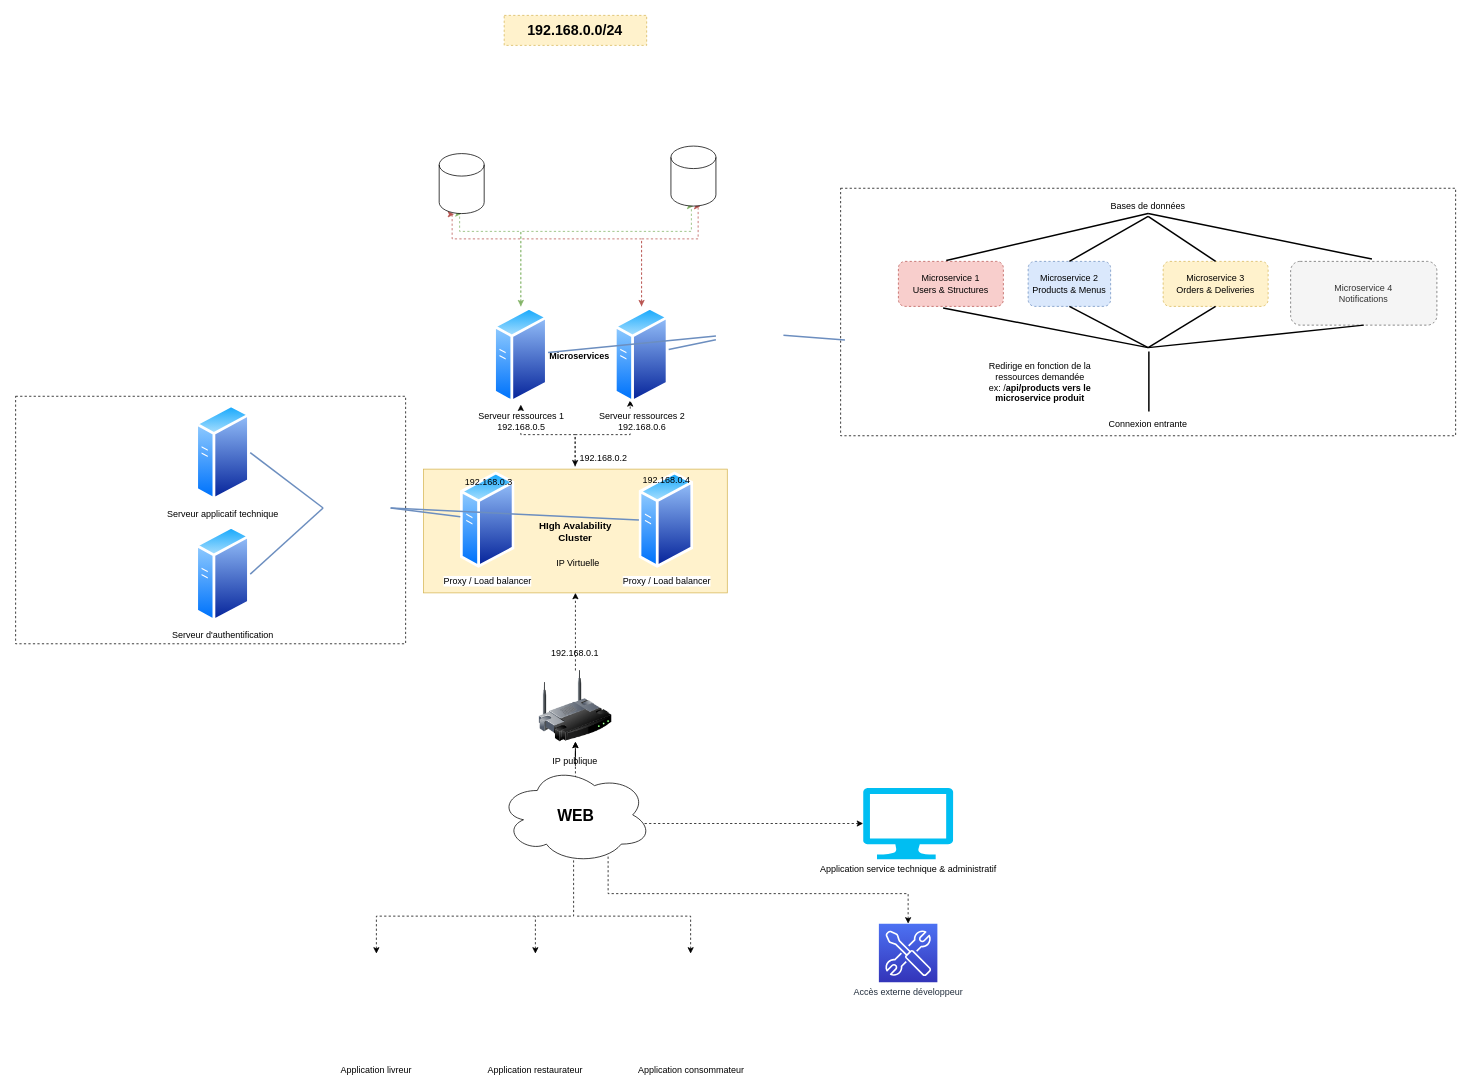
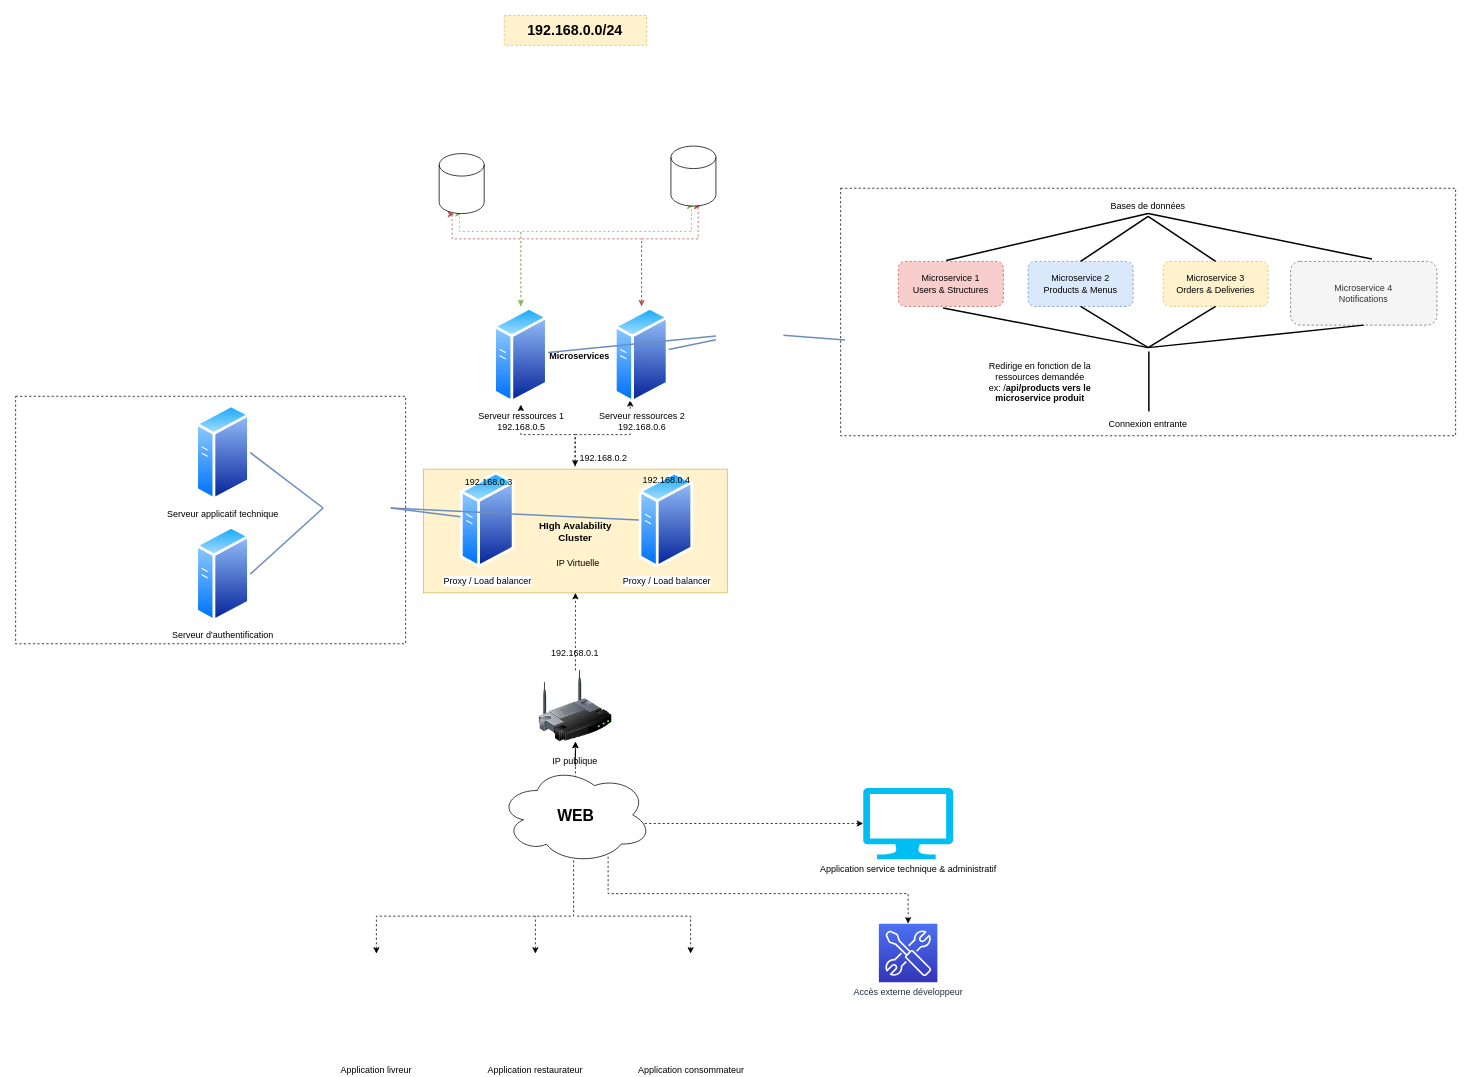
(1069, 284) -> (1080, 284)
